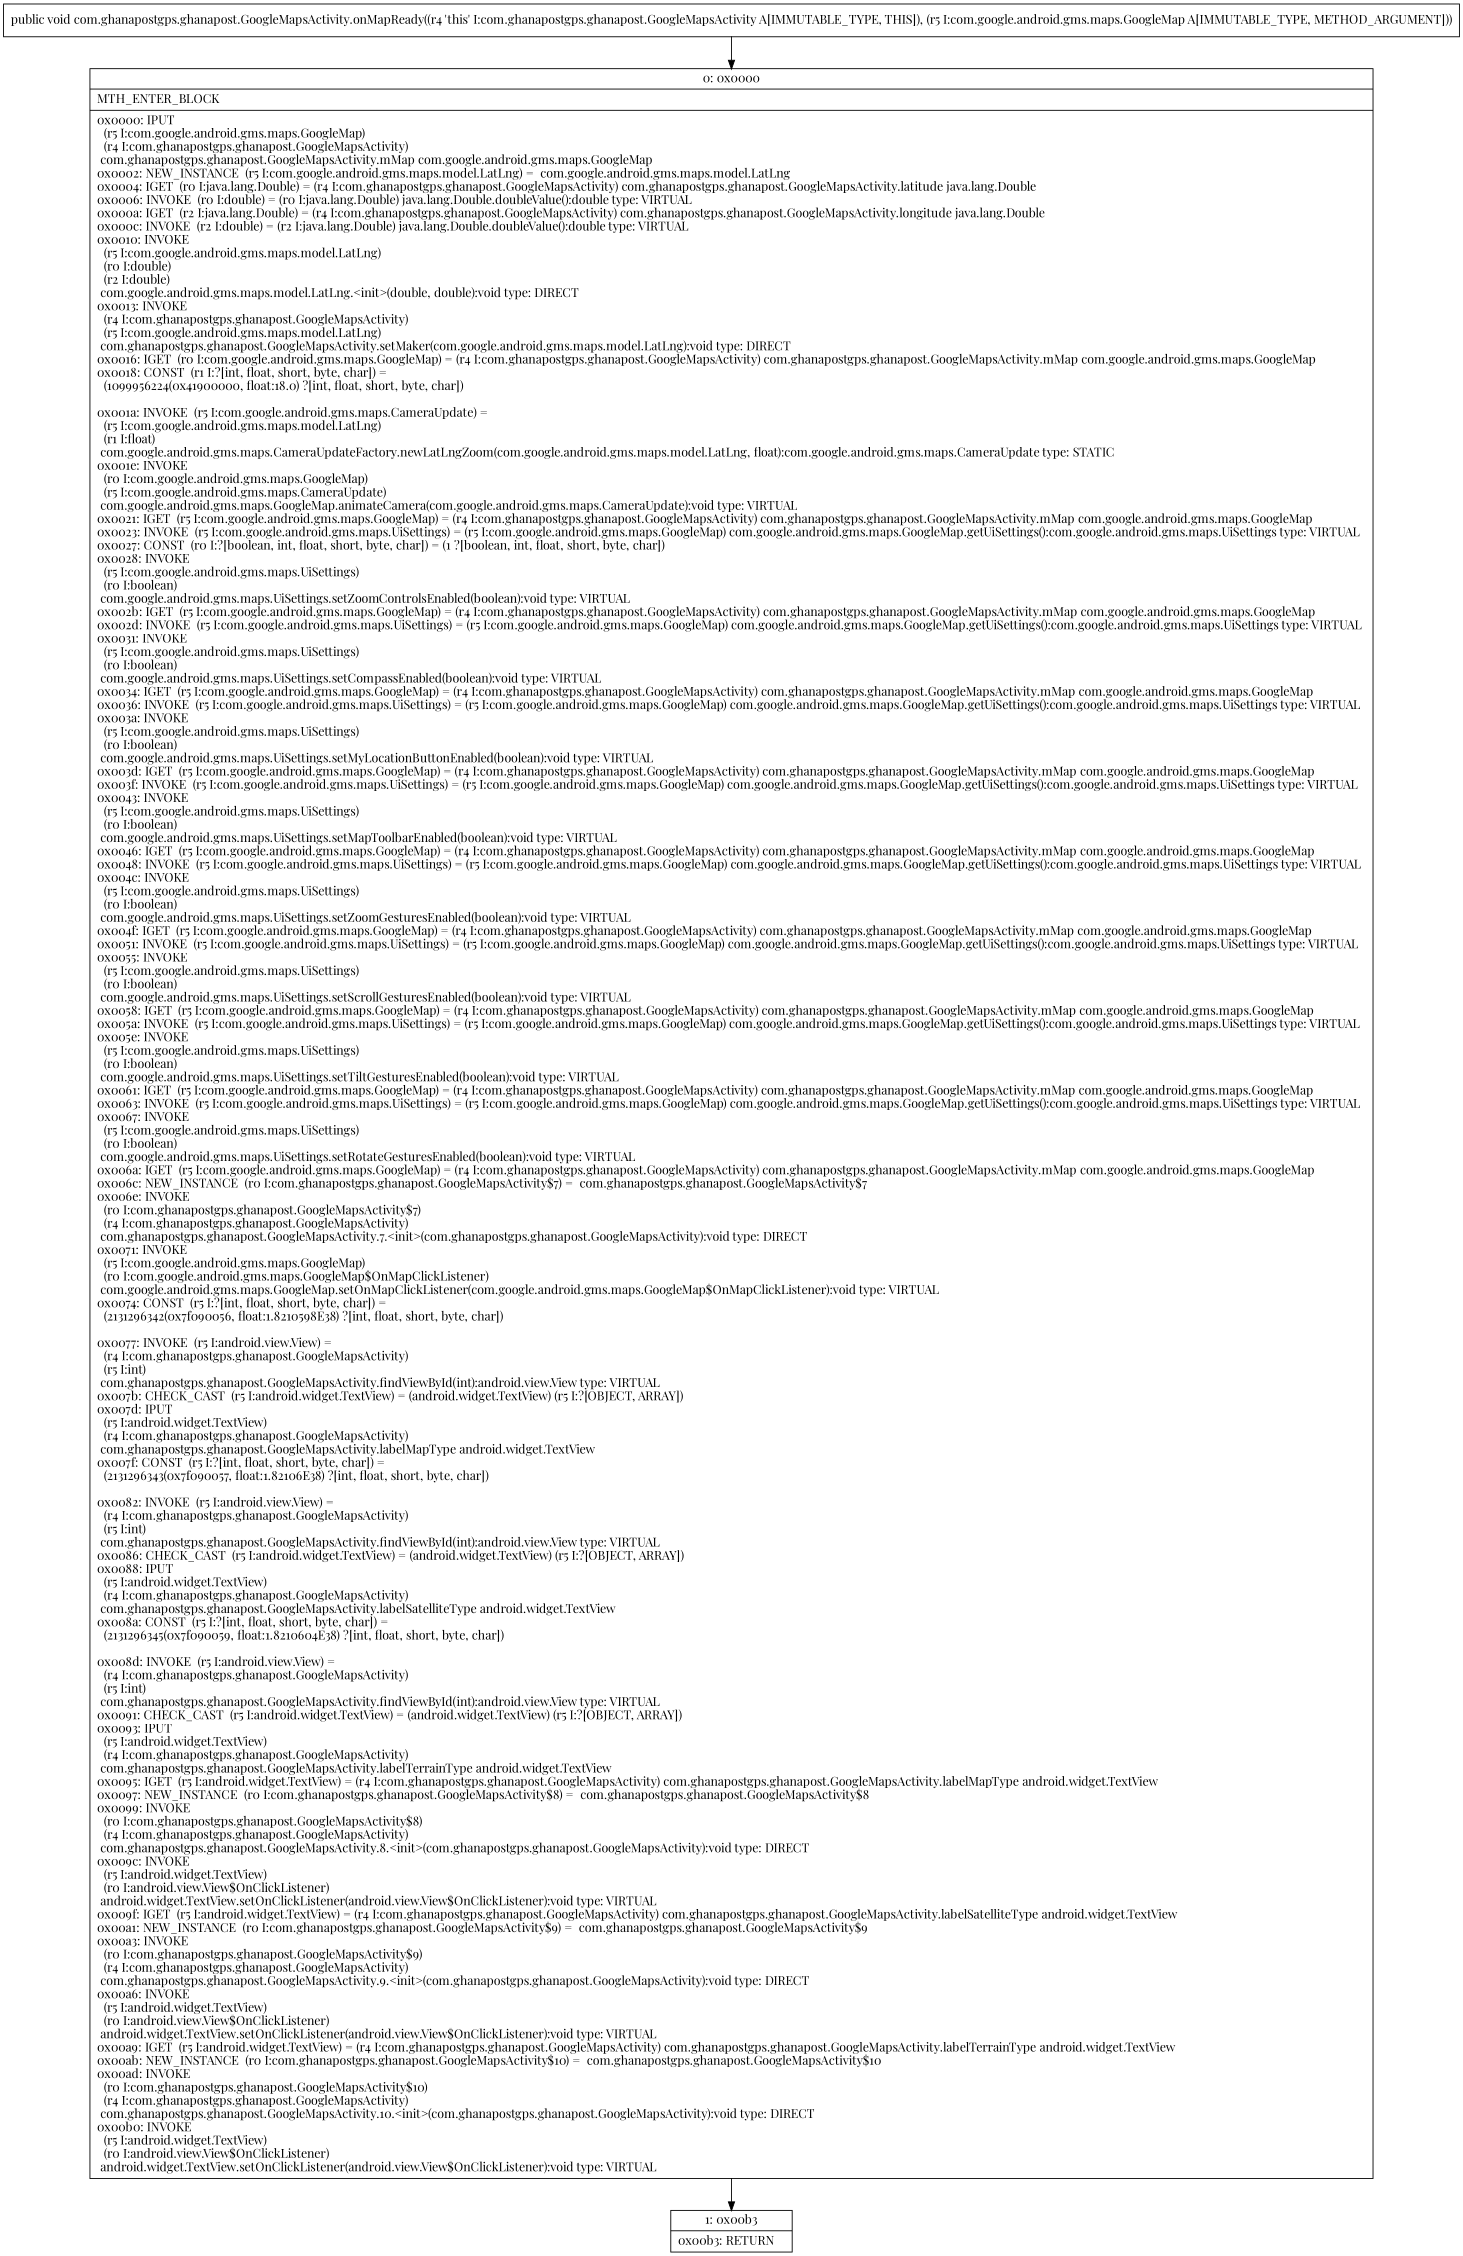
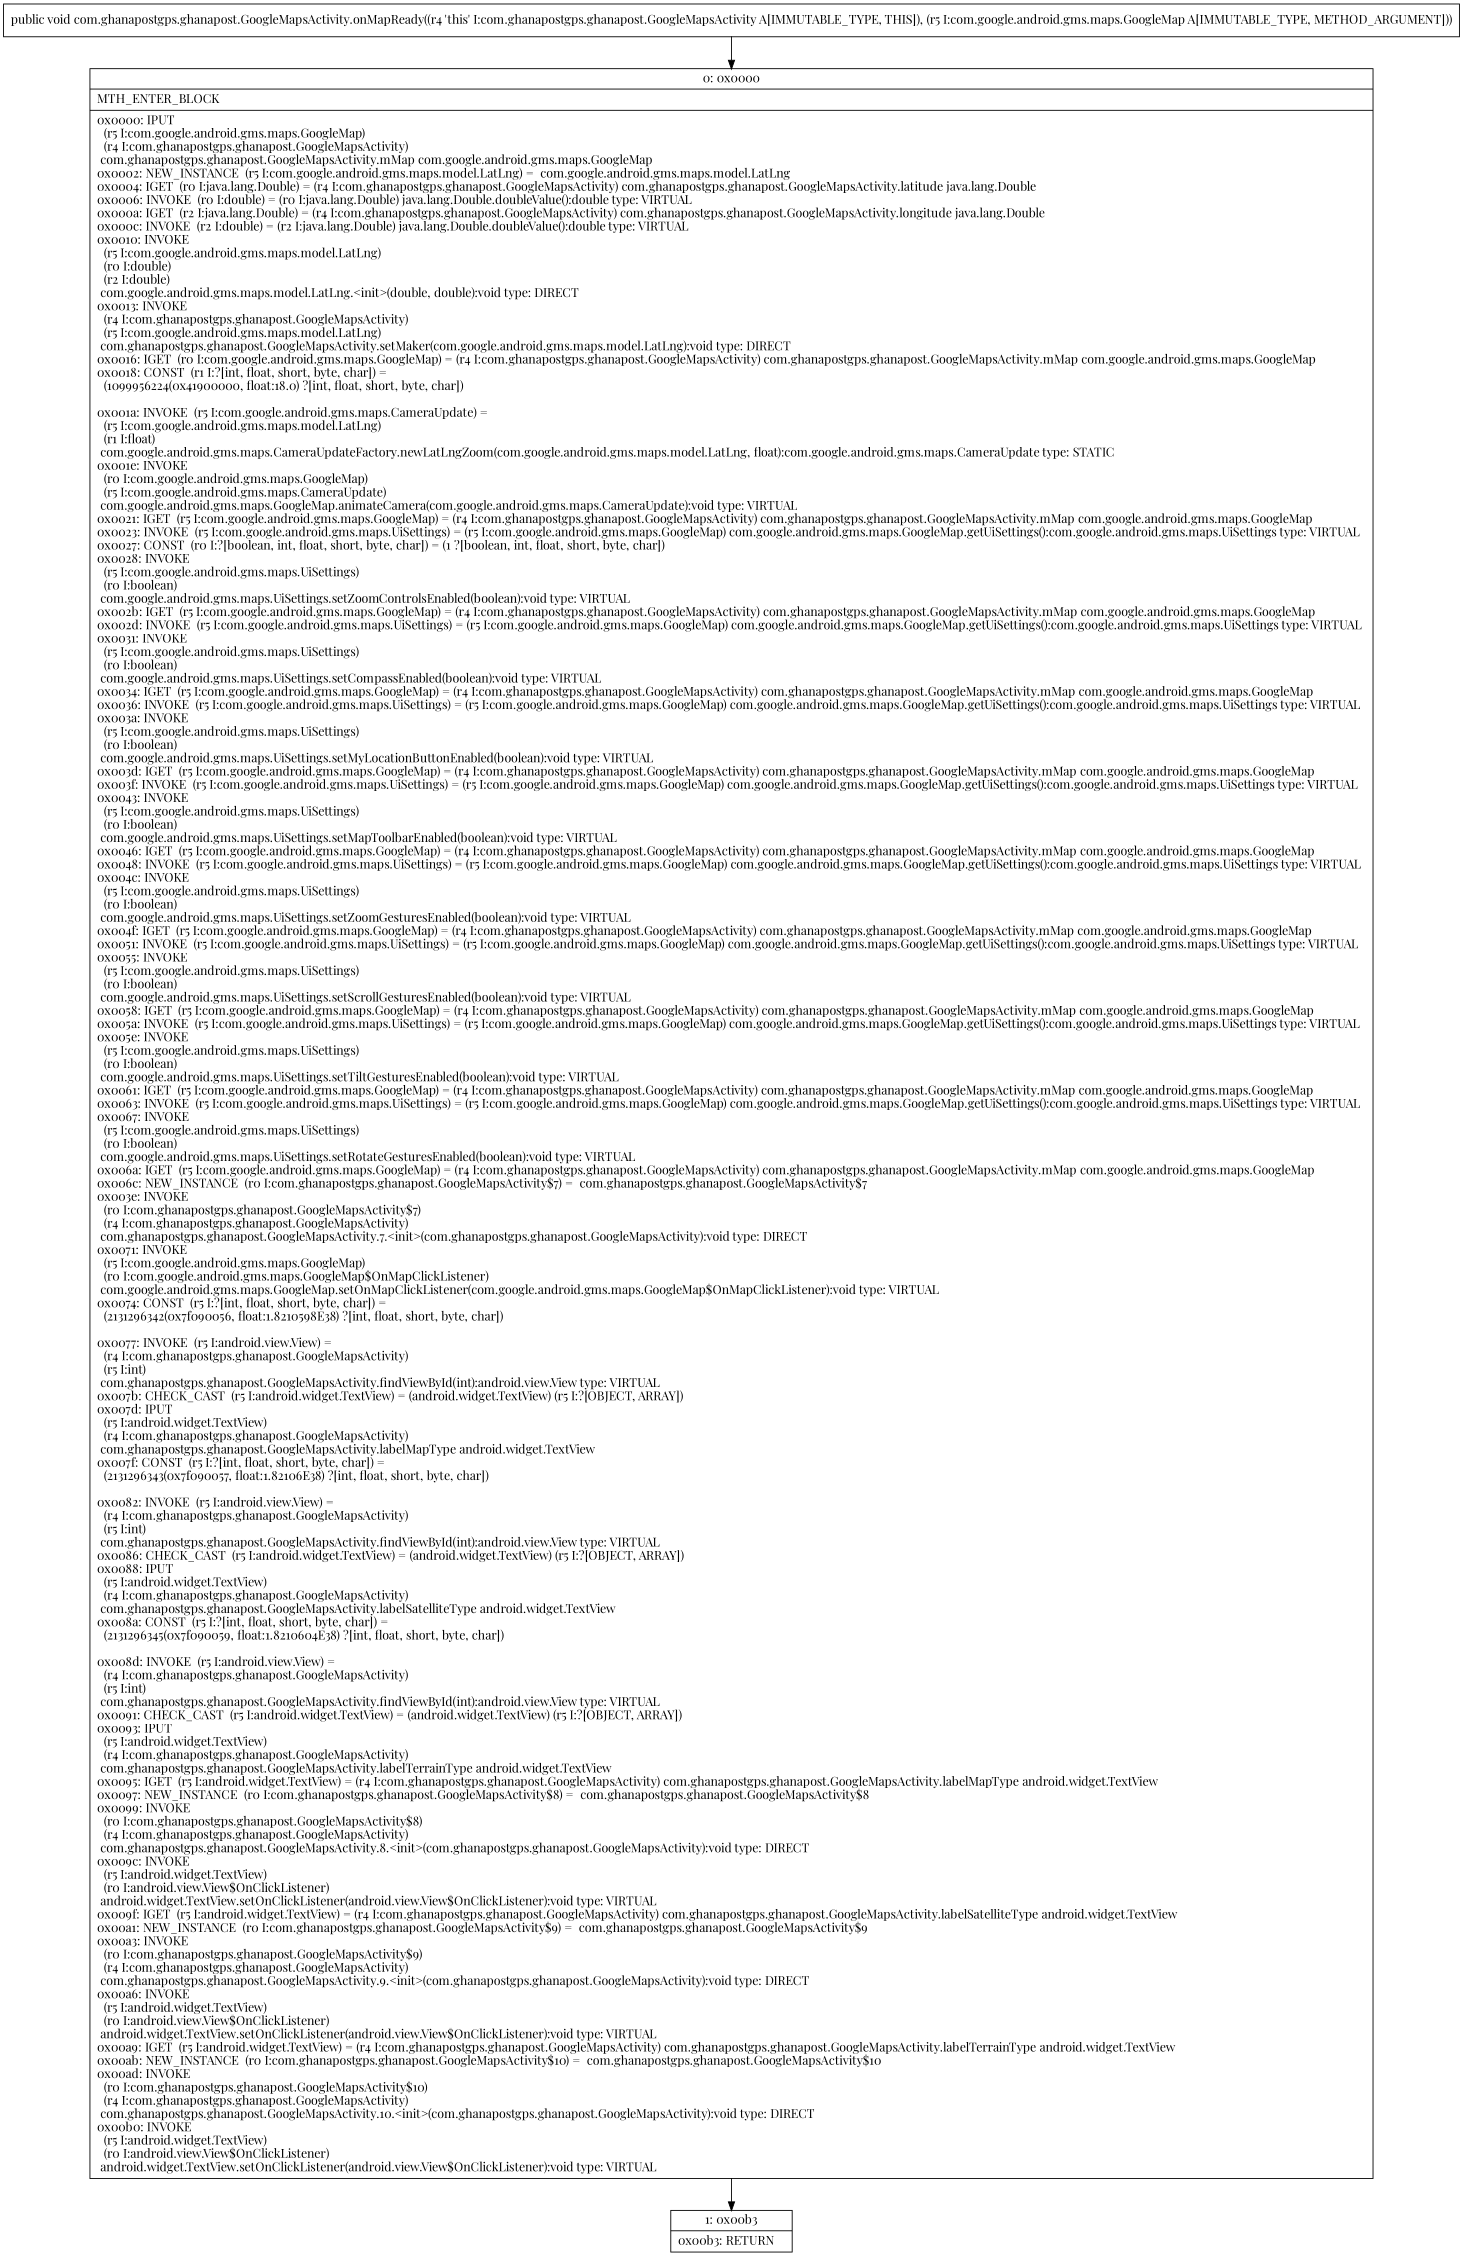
(147, 1197) -> (146, 1197)
